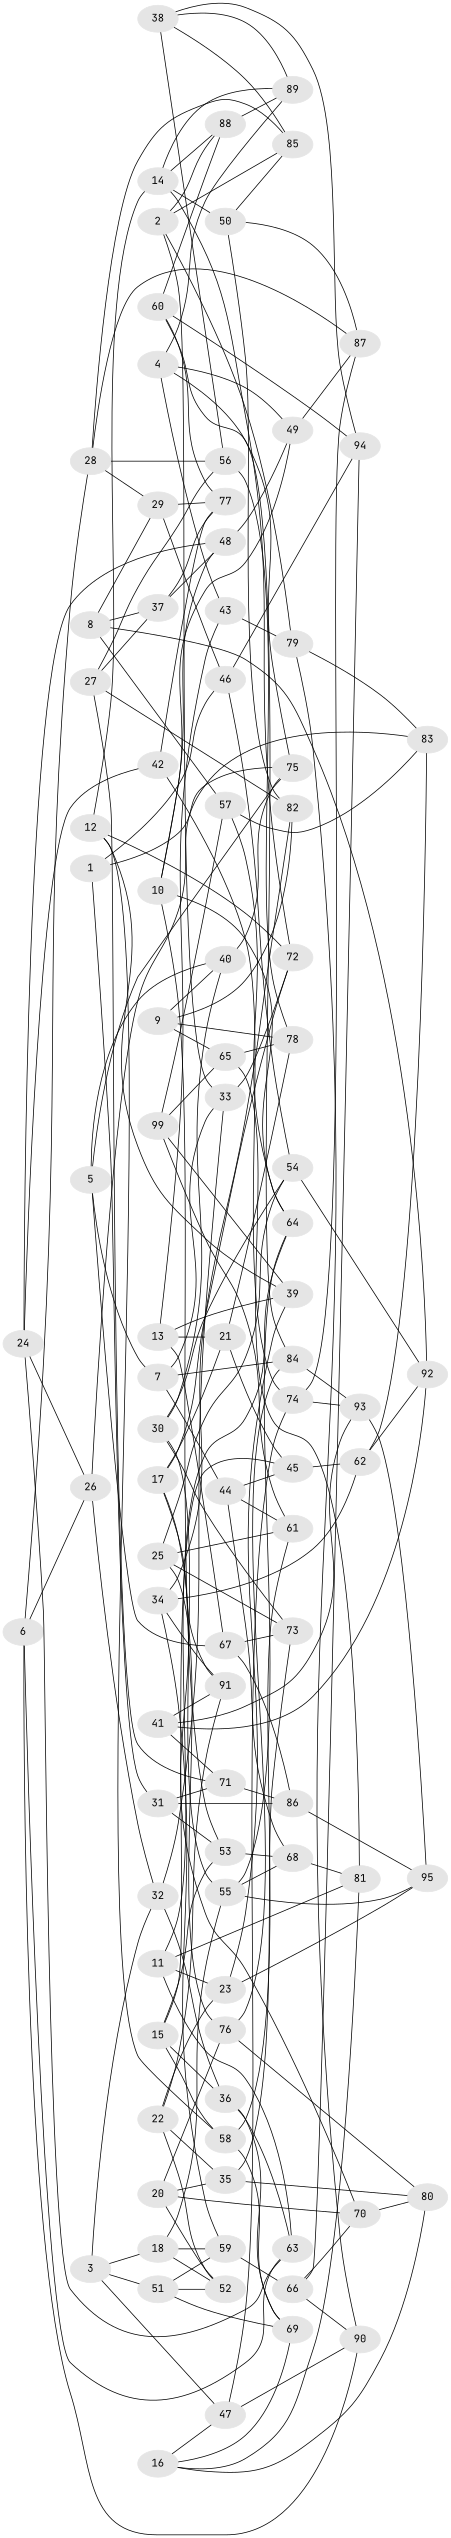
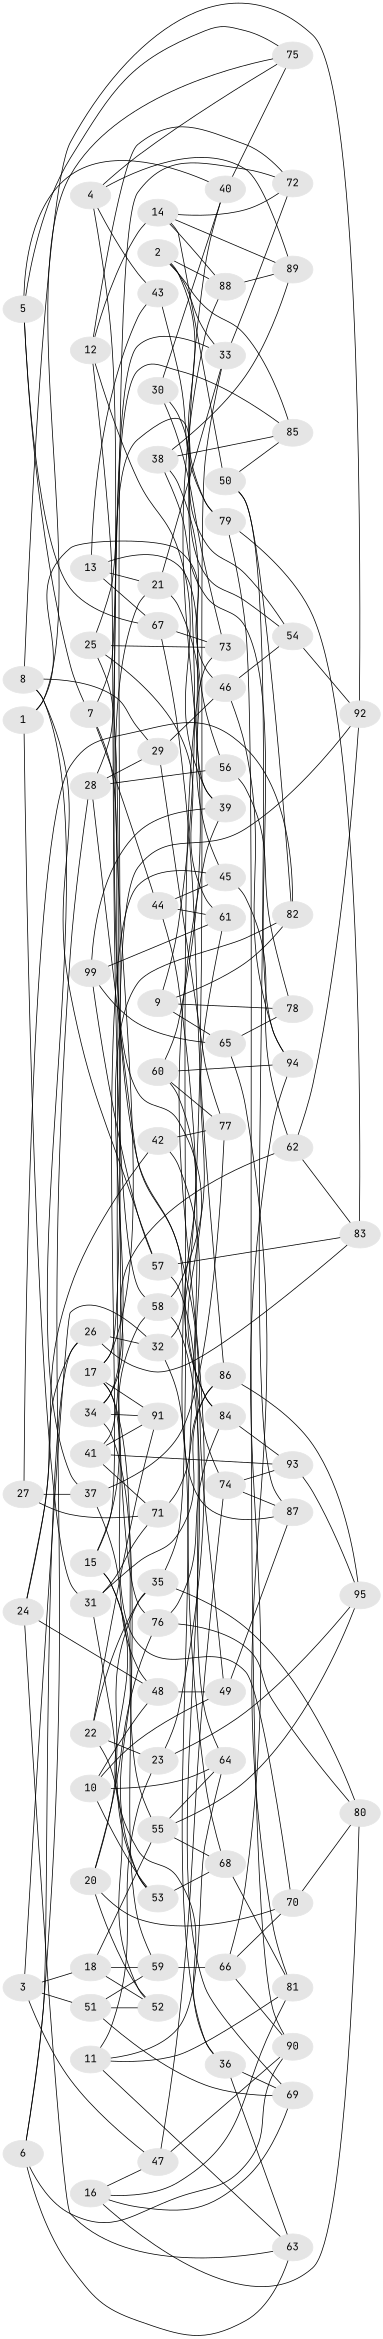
(150, 567) -> none
(272, 1135) -> (199, 445)
(188, 1662) -> (130, 1599)
